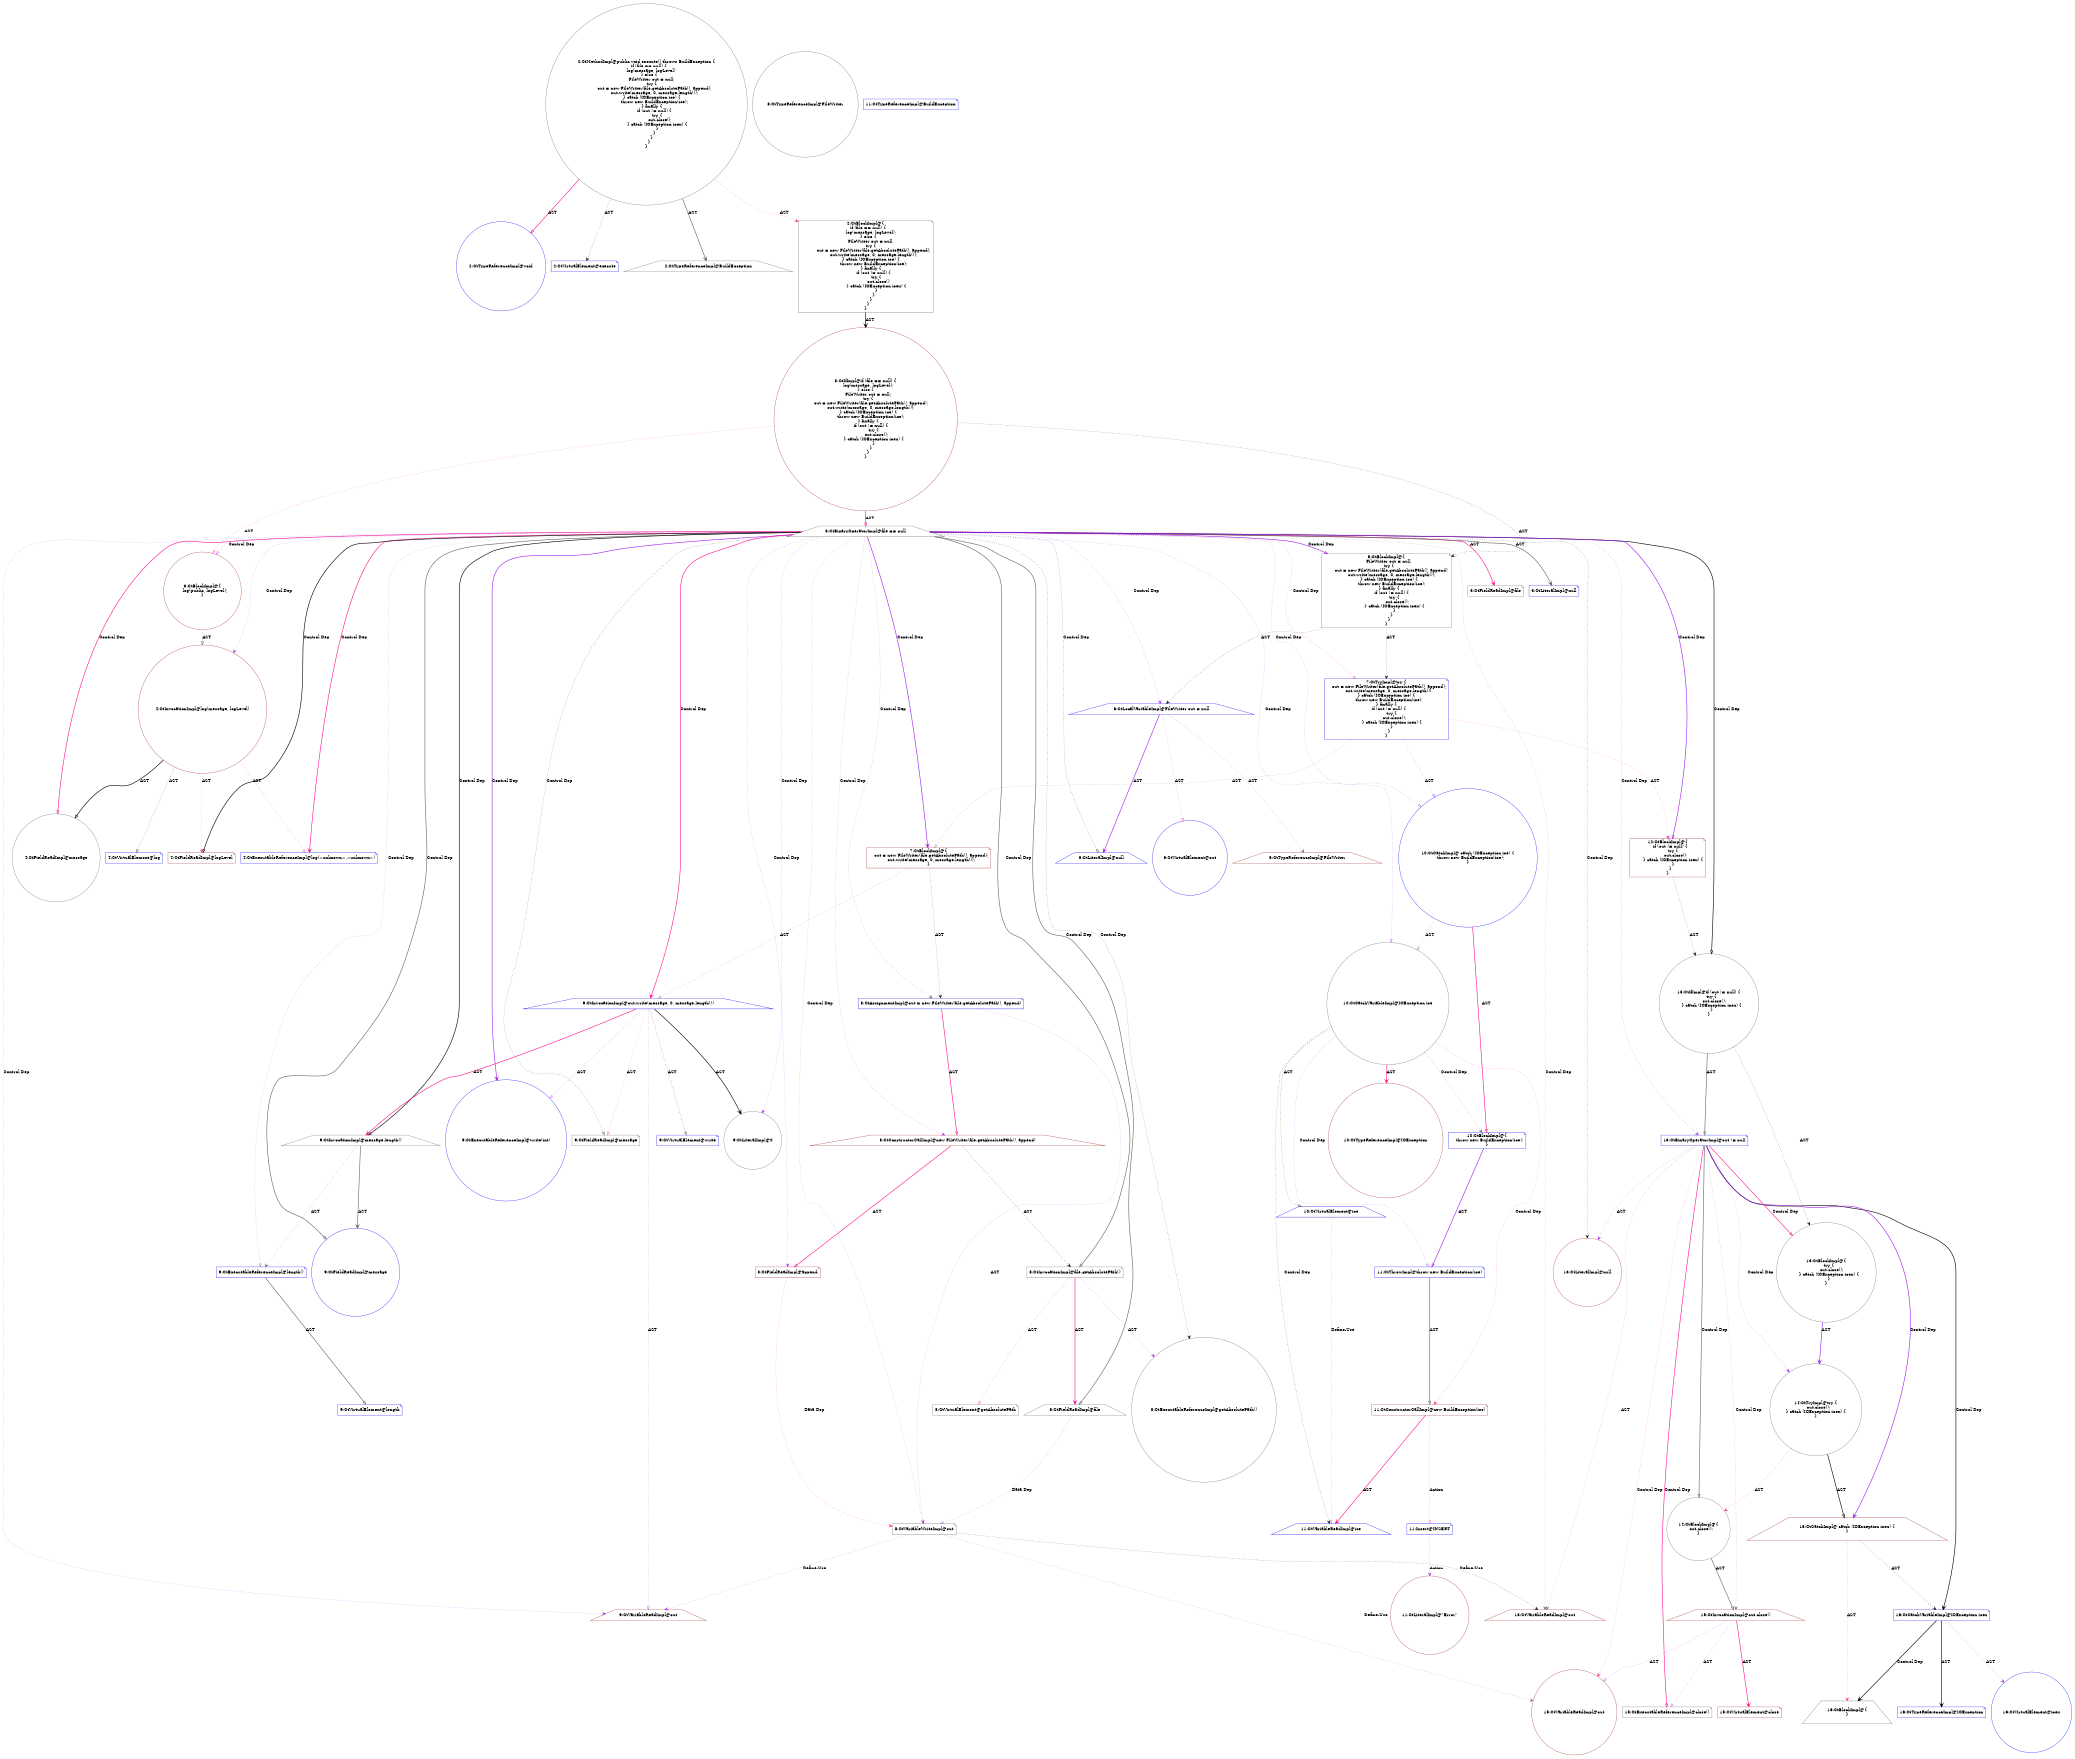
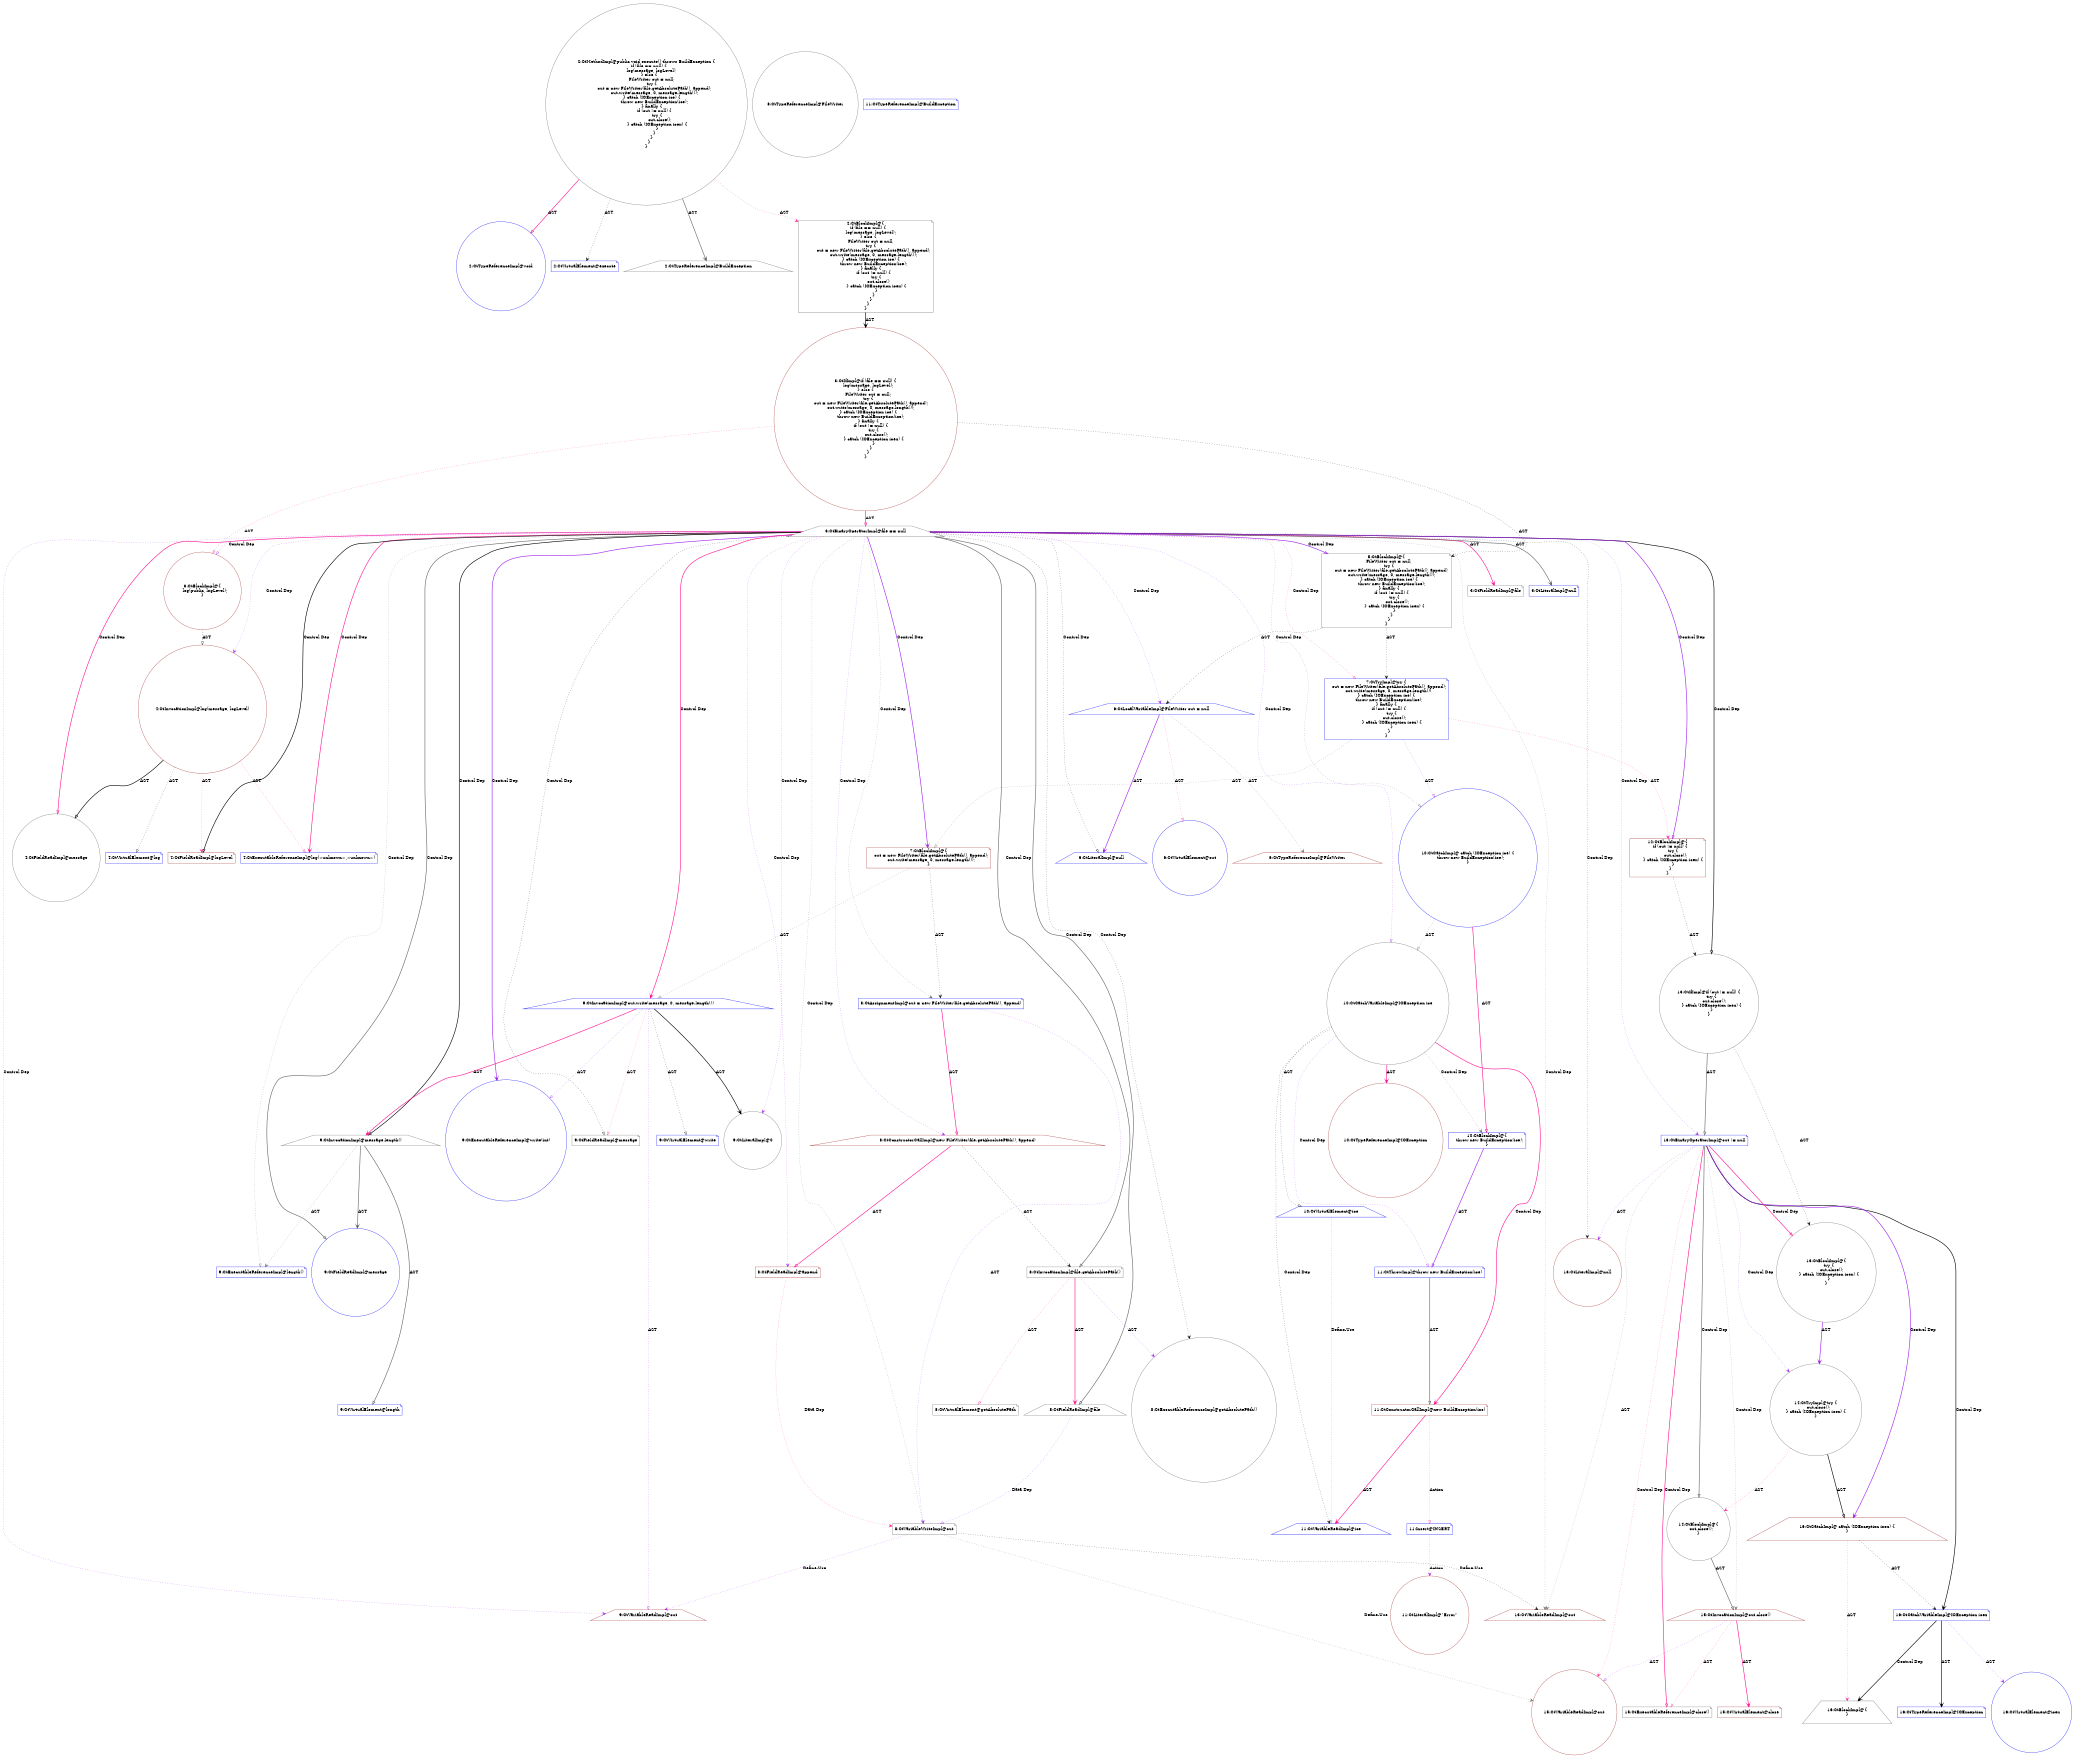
(1528, 1202) -> (1528, 1202)
(315, 1340) -> (409, 1272)
